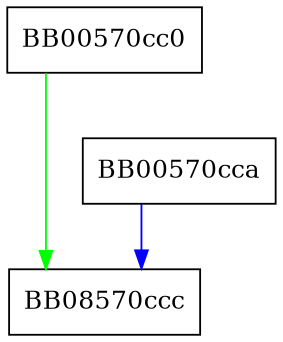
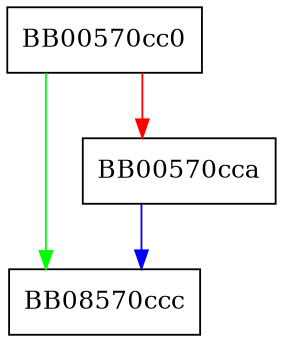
none -> (142, 96)
